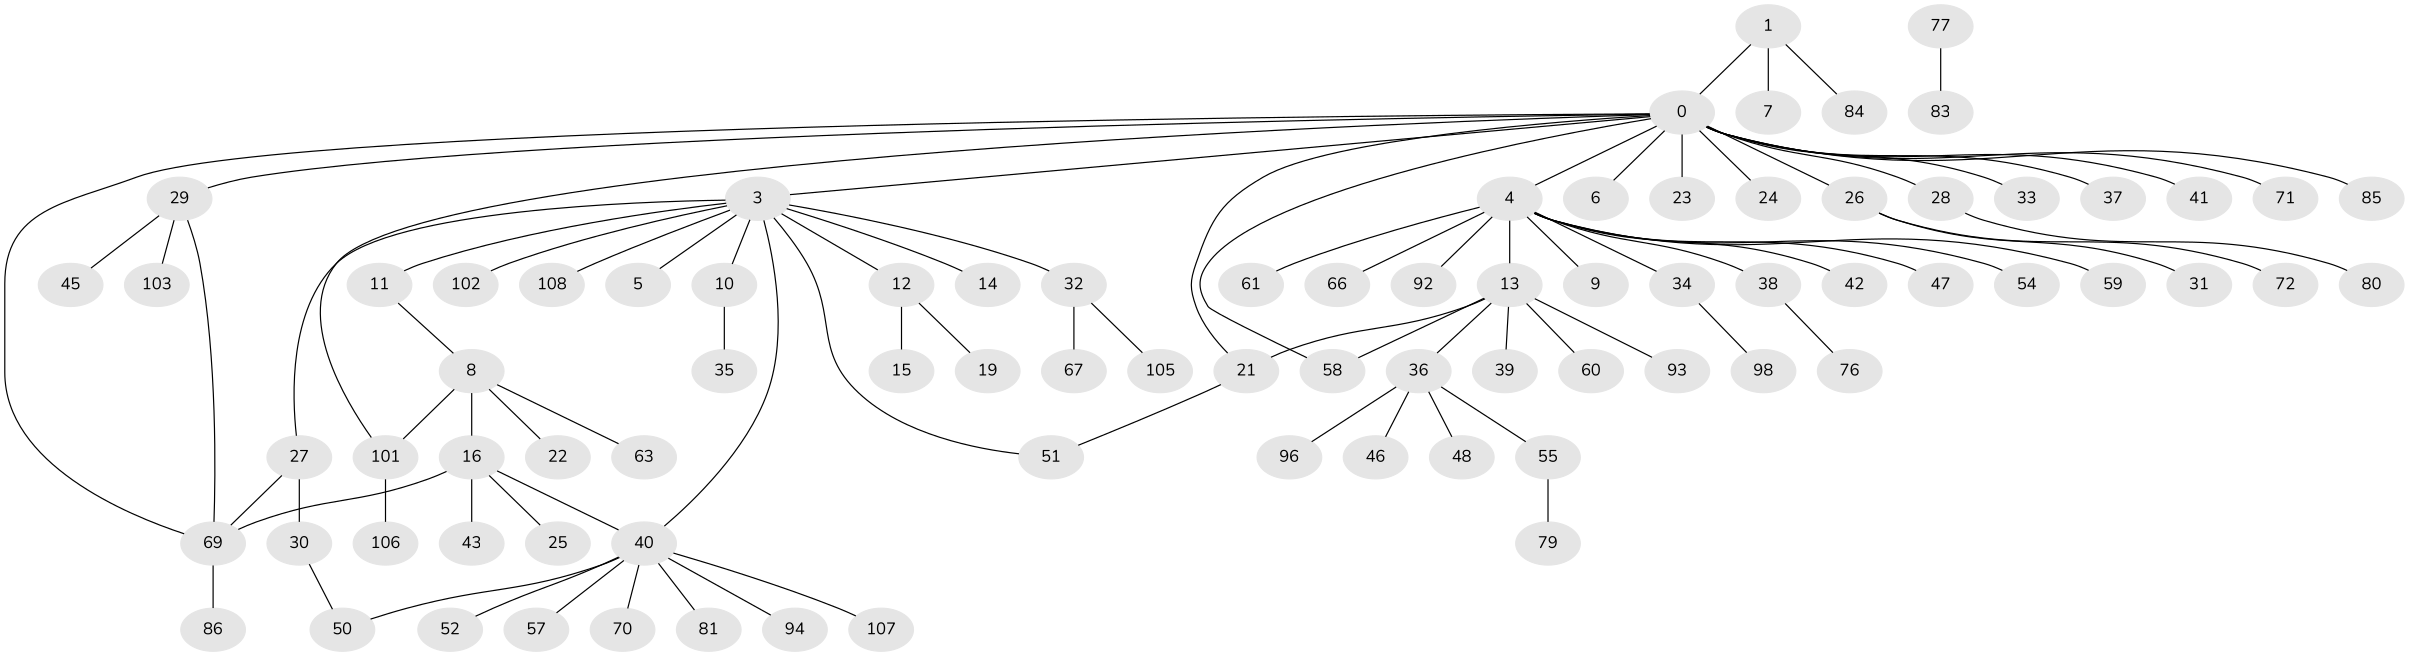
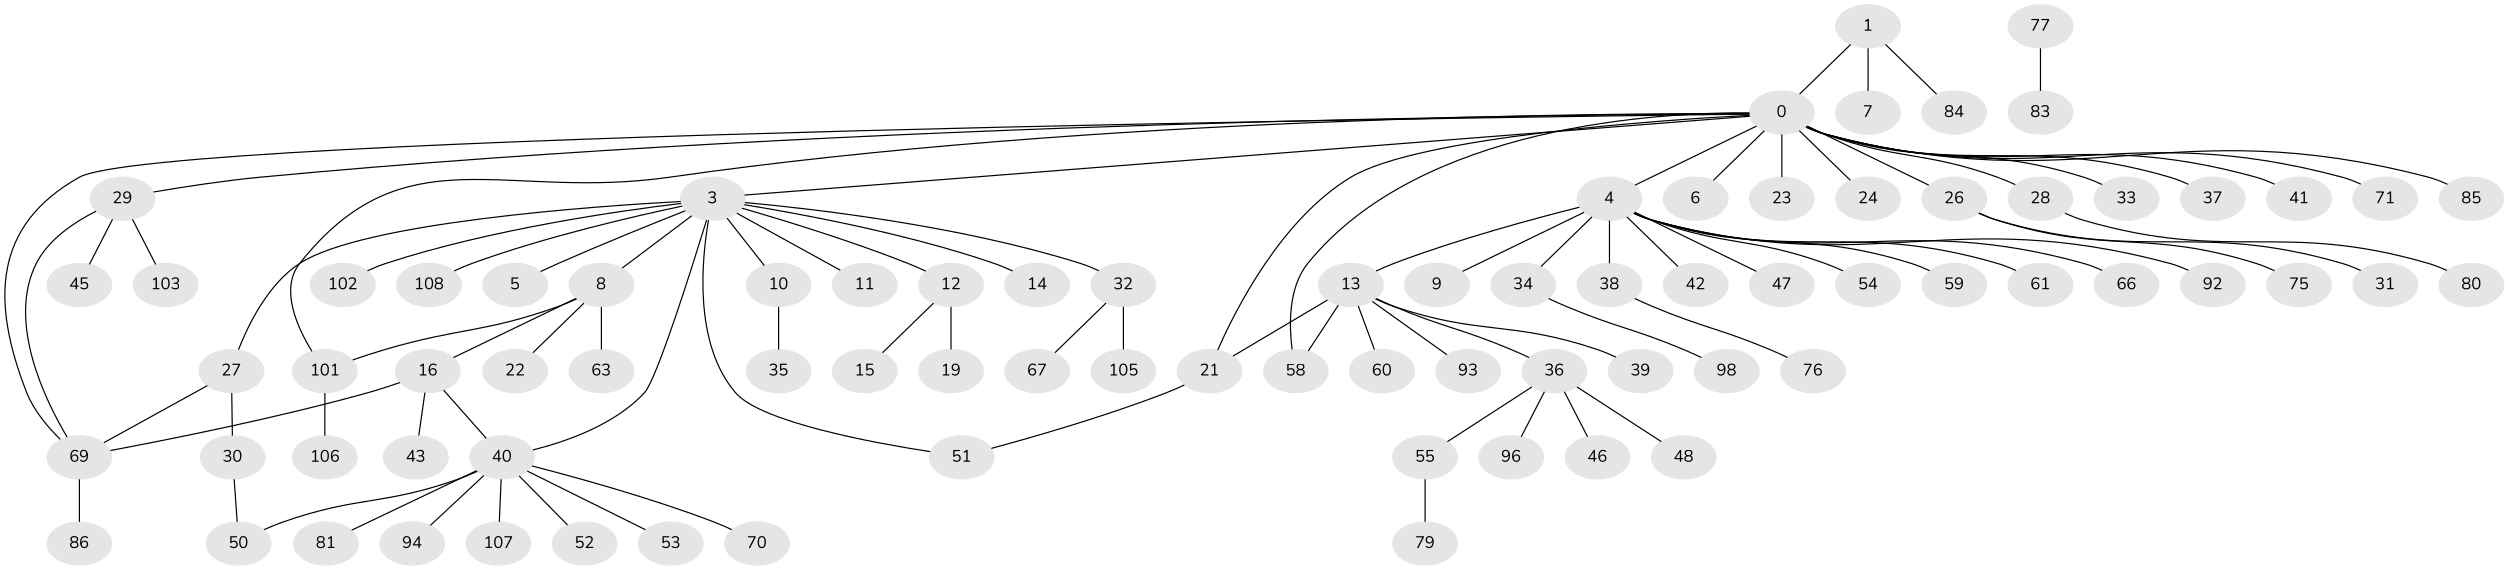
(2285, 285) -> (2299, 285)
(426, 328) -> (657, 242)
(558, 544) -> none
(536, 630) -> (671, 544)
